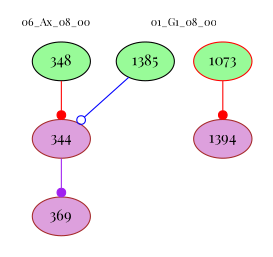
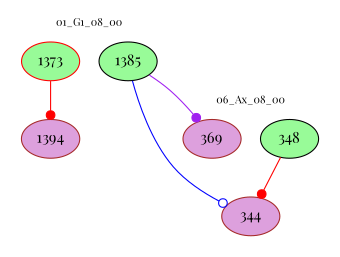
(223, 61) -> (51, 61)
(61, 173) -> (181, 101)
